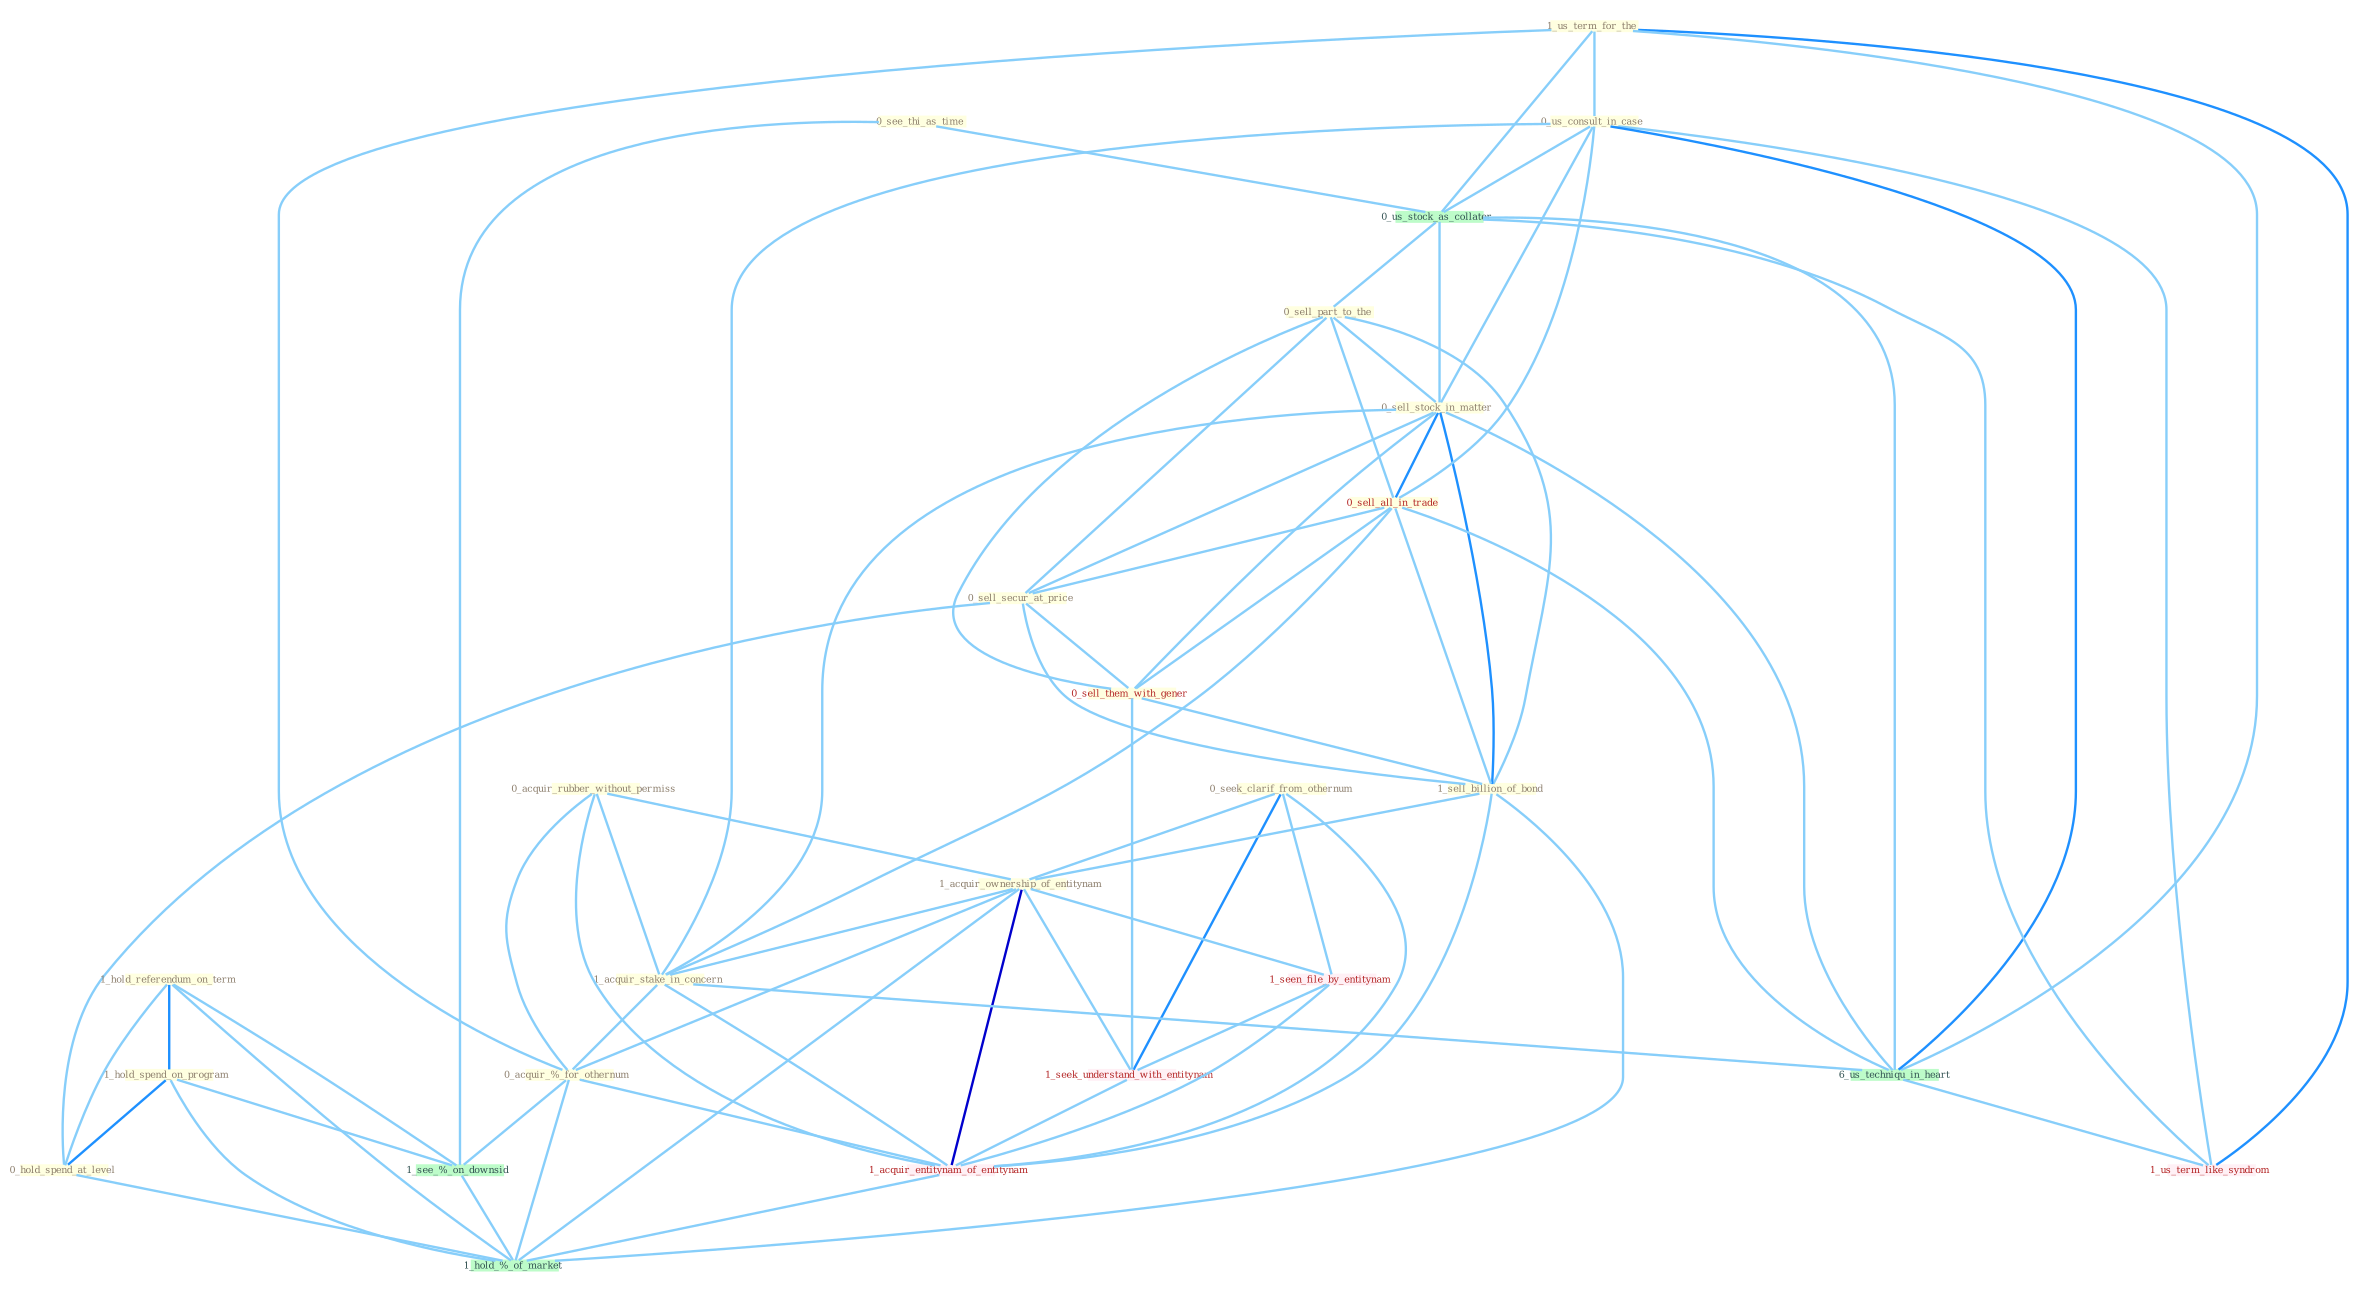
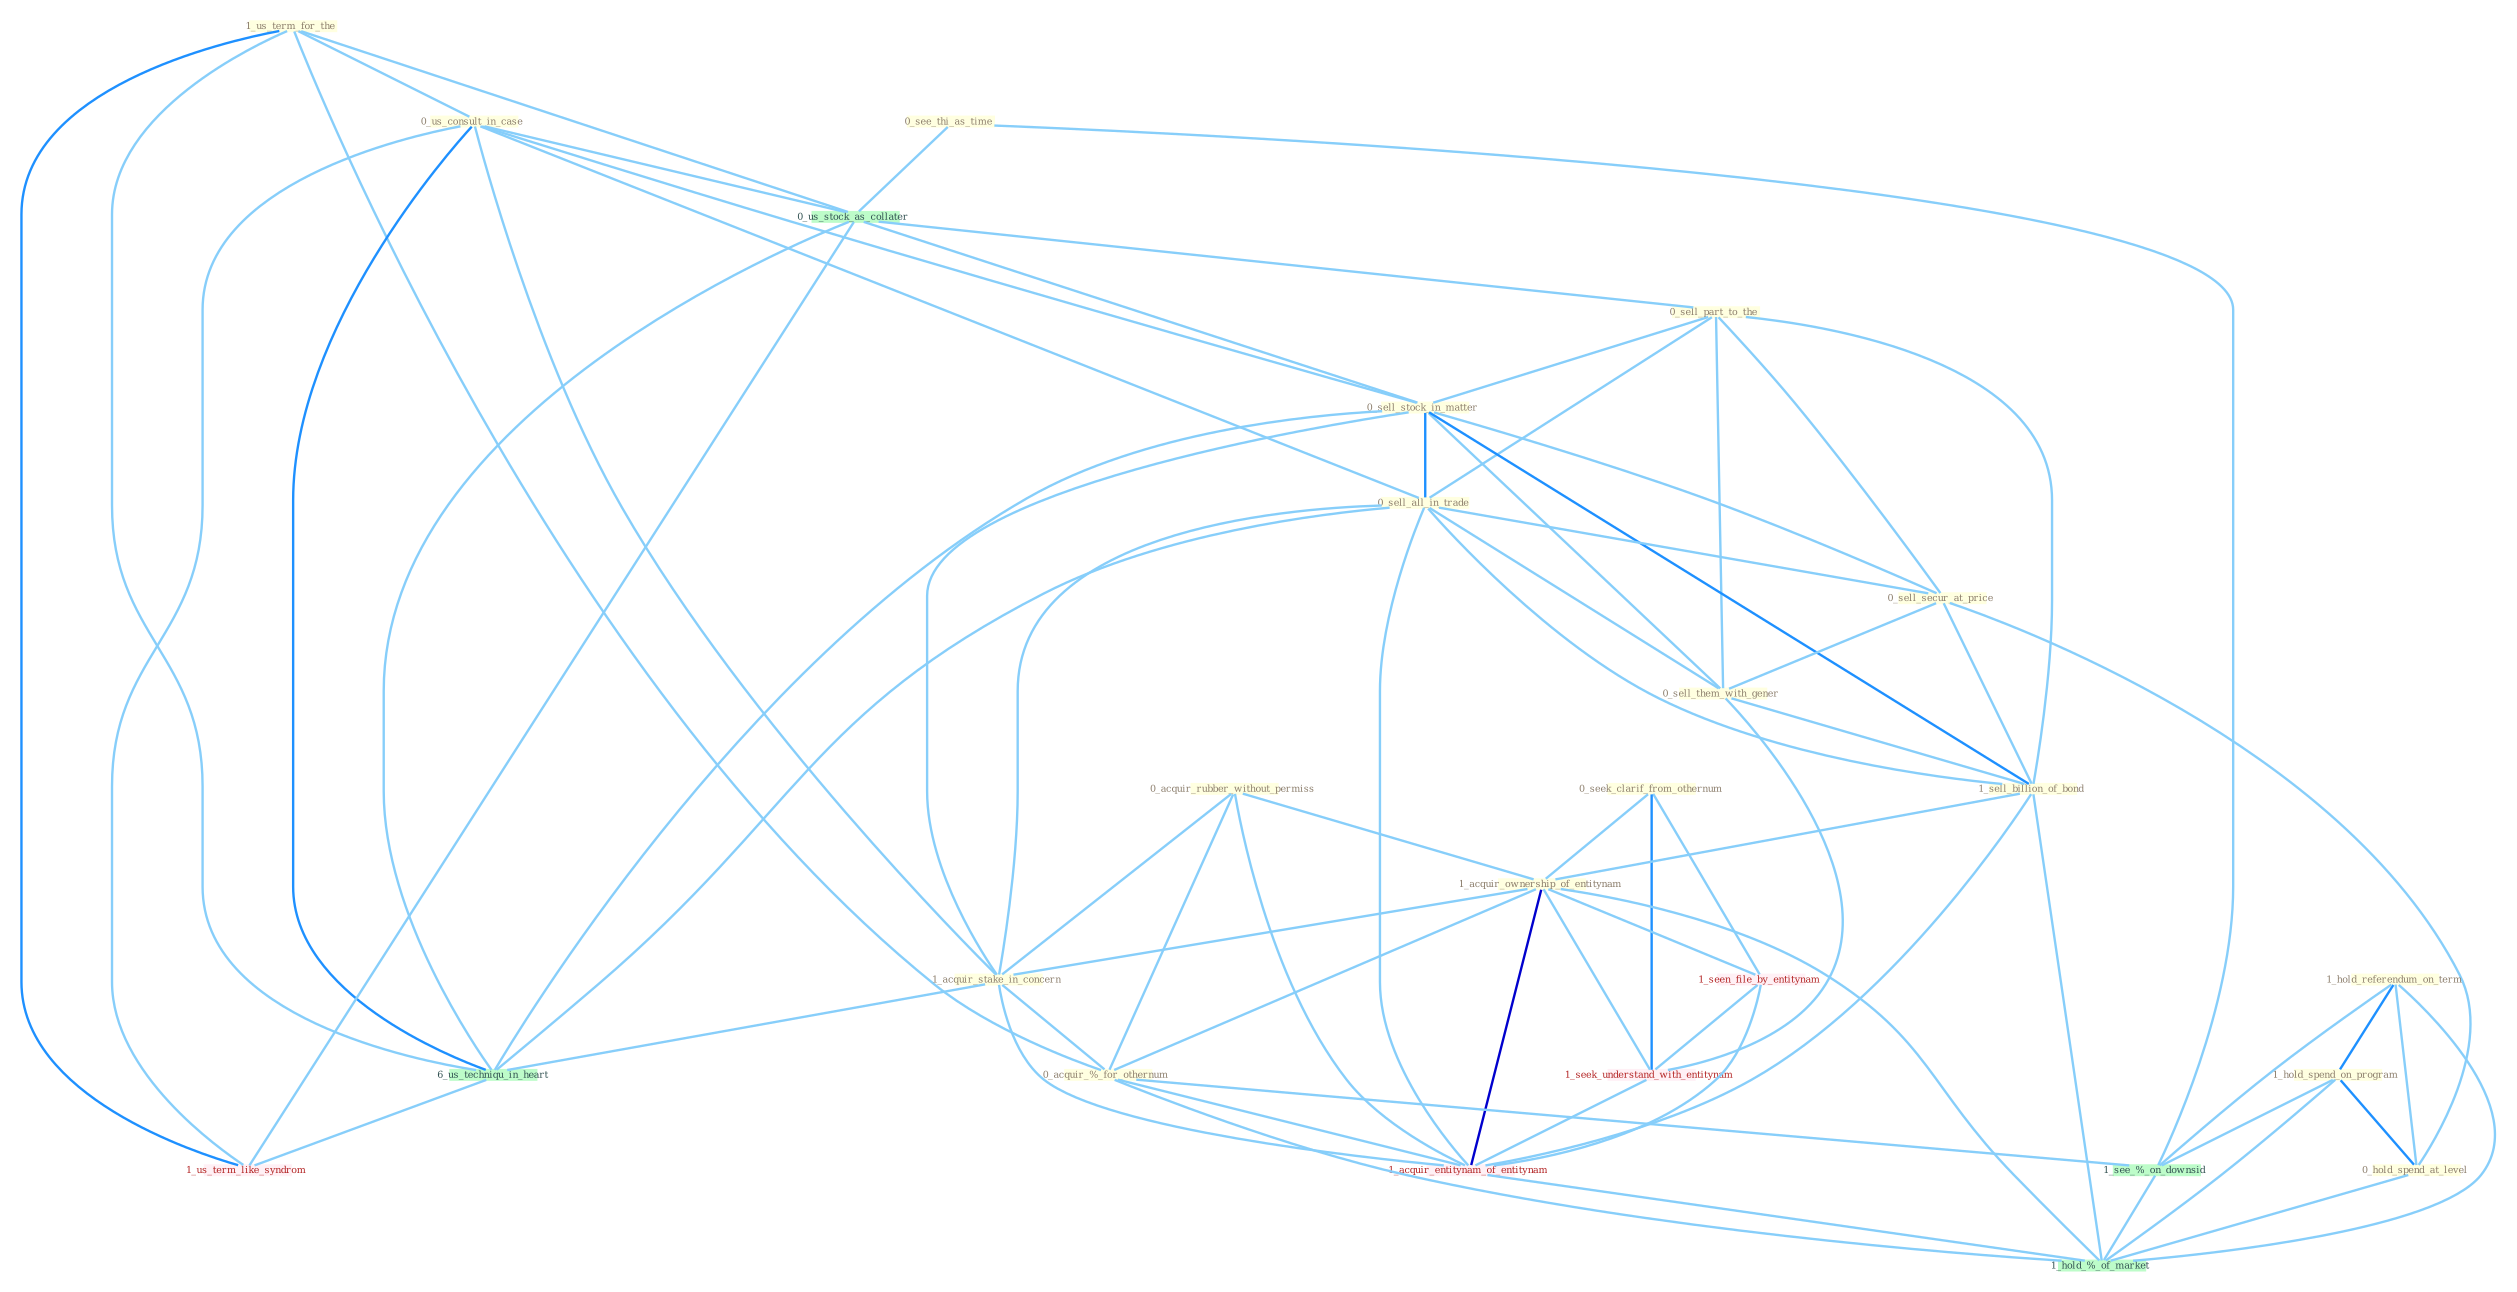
(1394, 503) -> (1425, 503)
(1132, 694) -> (1723, 694)
(1323, 1064) -> (1380, 863)
